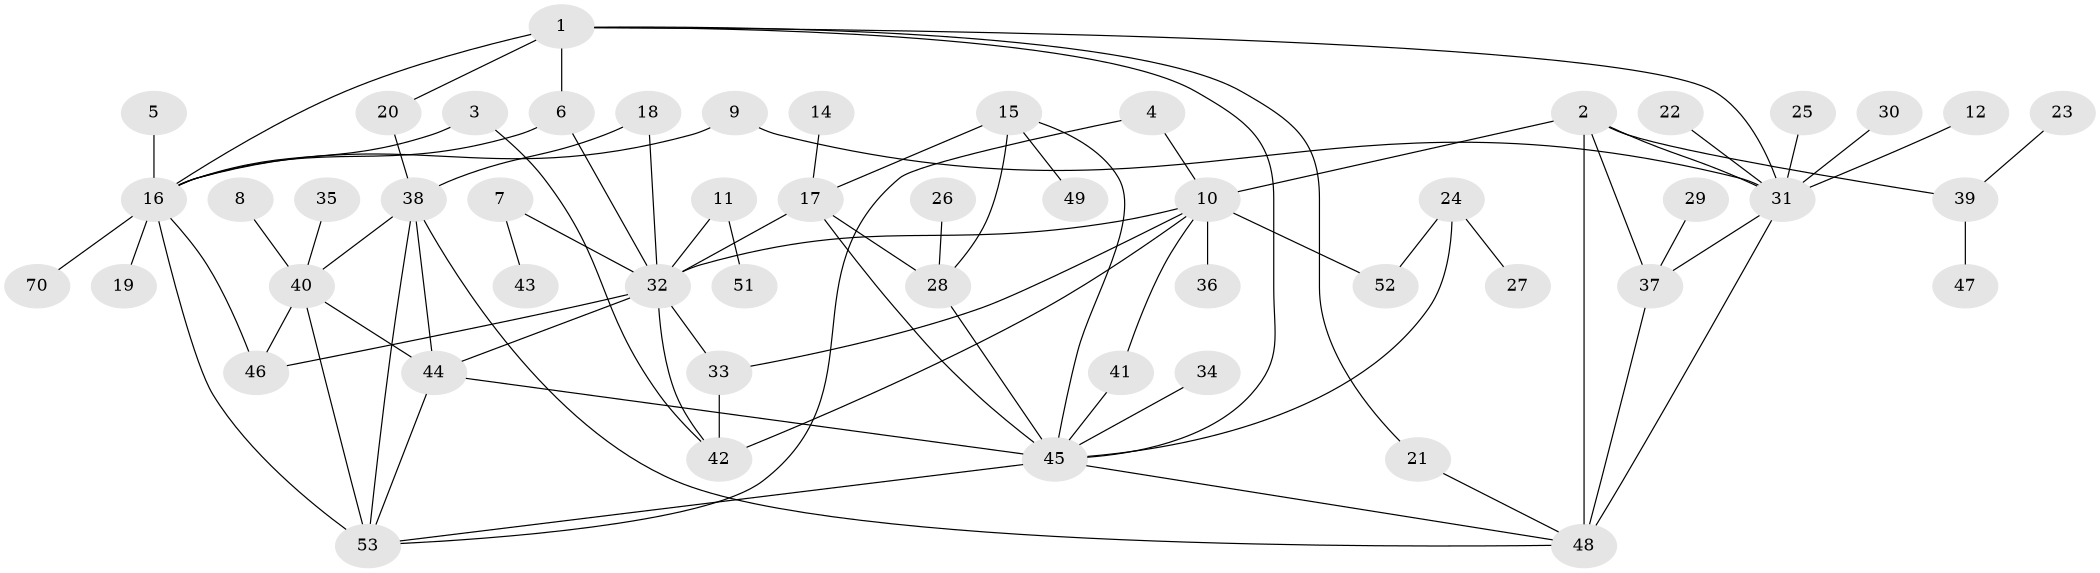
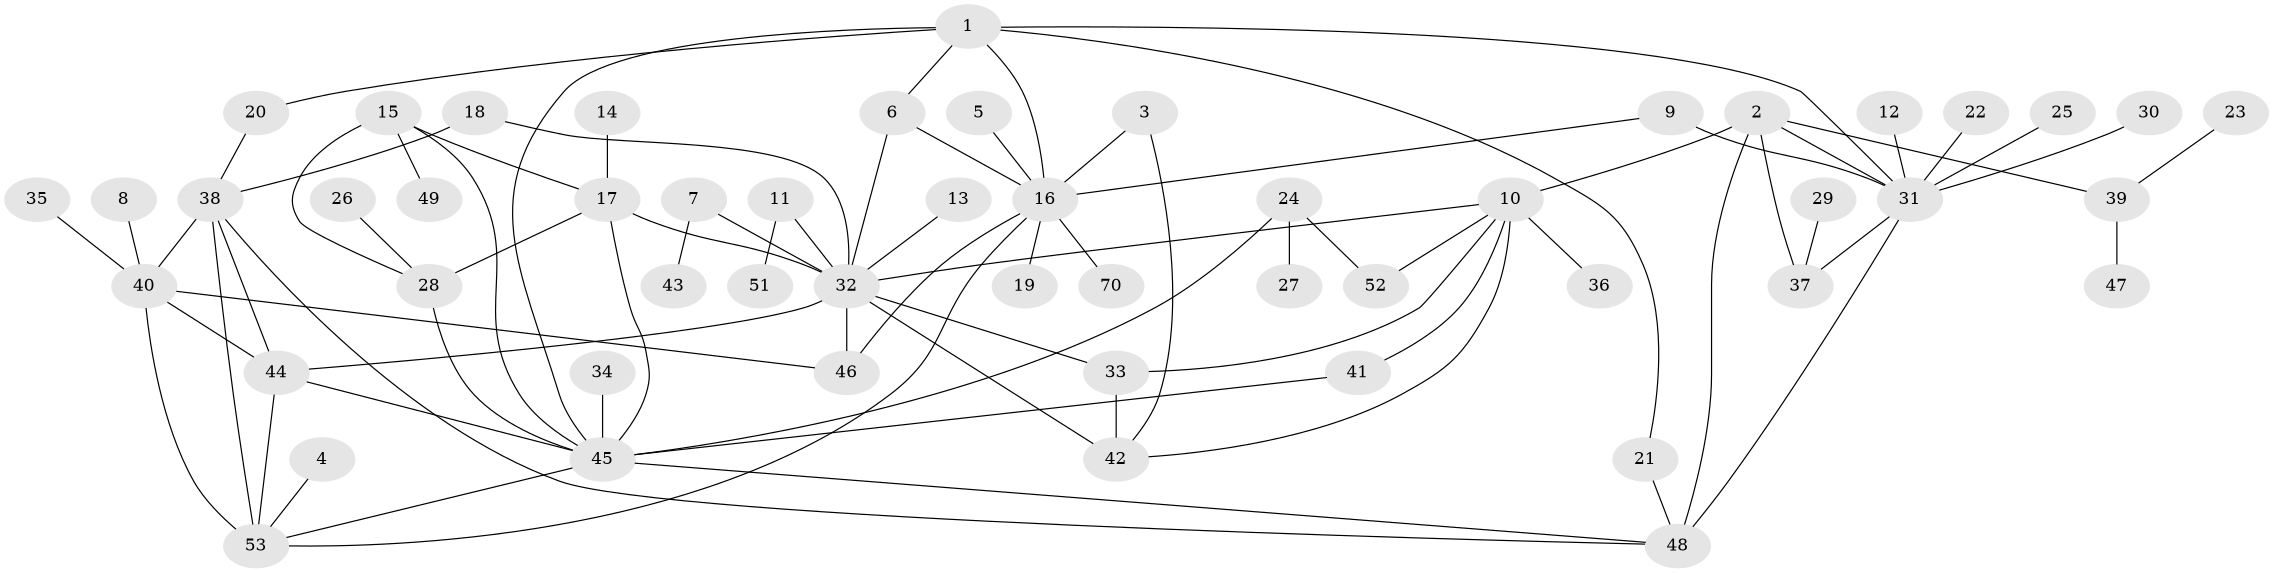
(1180, 156) -> none
none -> (959, 200)
(1618, 416) -> none
